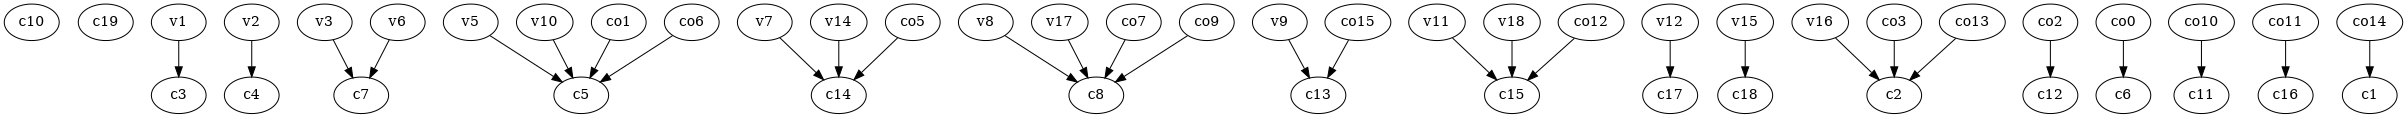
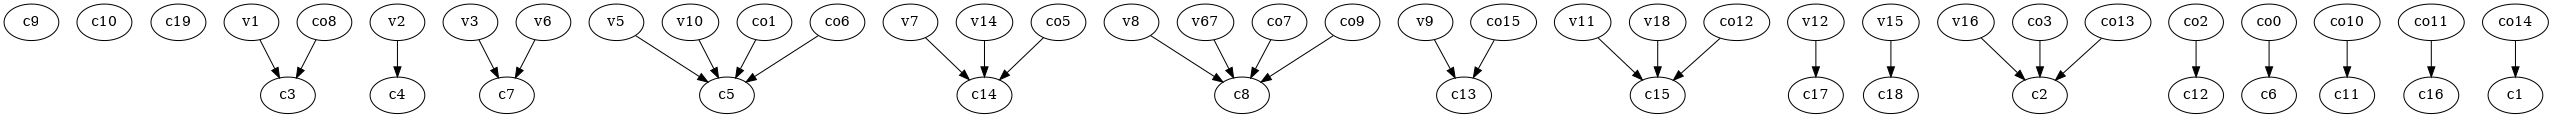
none -> (31, 22)
none -> (324, 22)
(1060, 22) -> (1206, 22)
